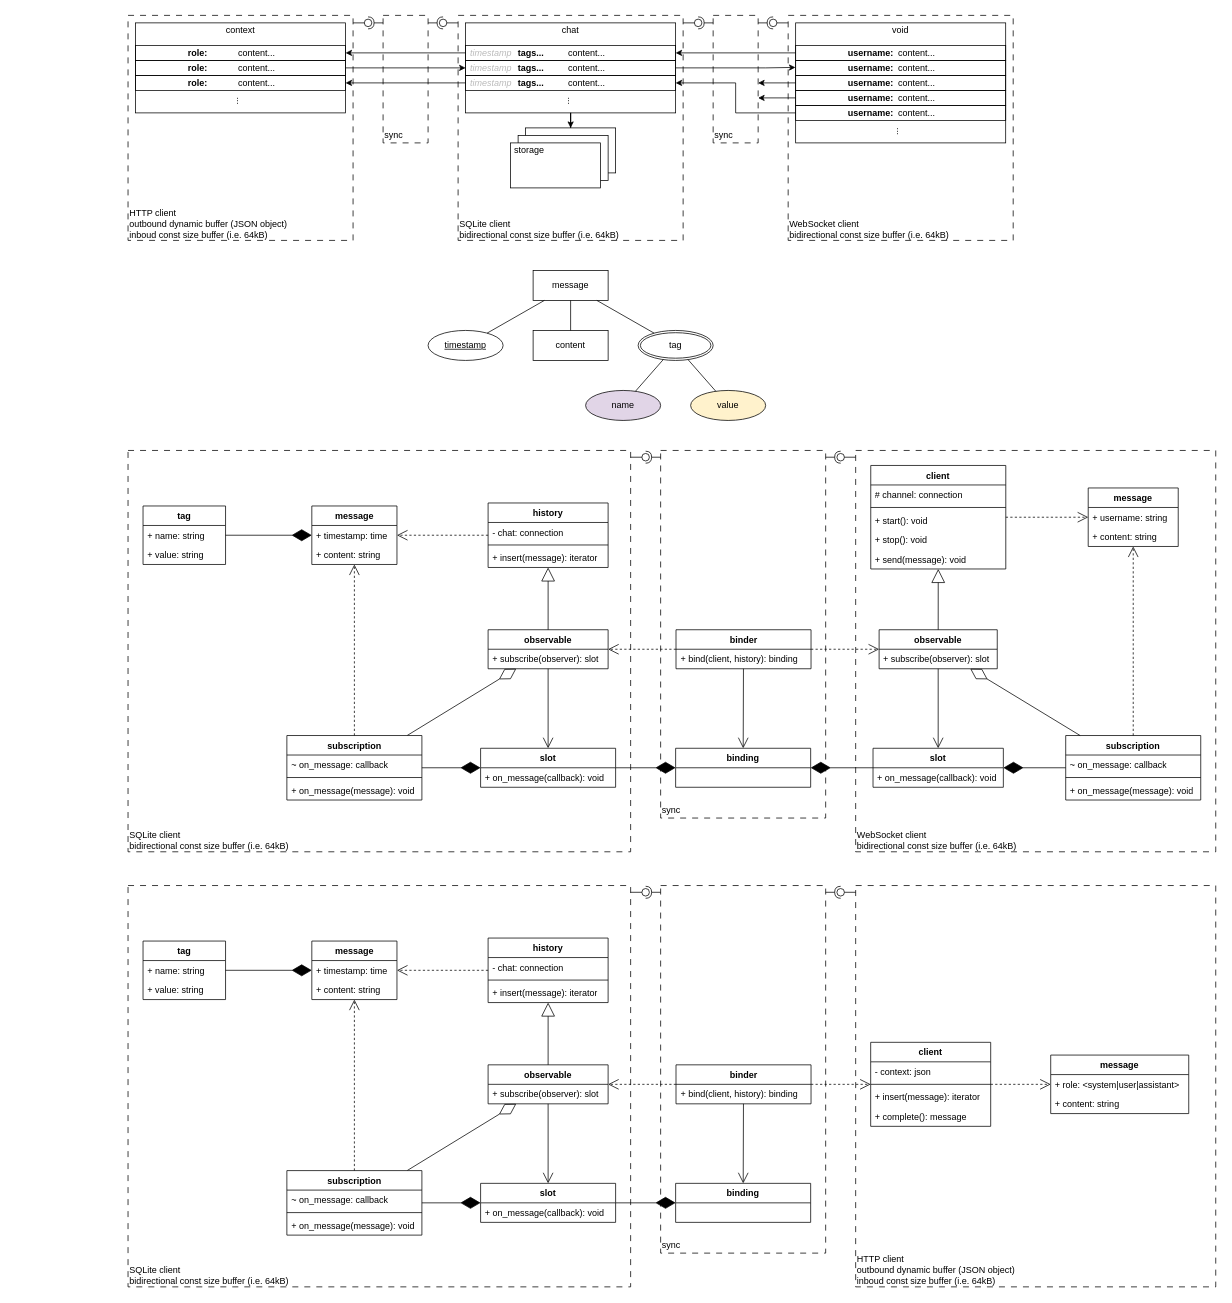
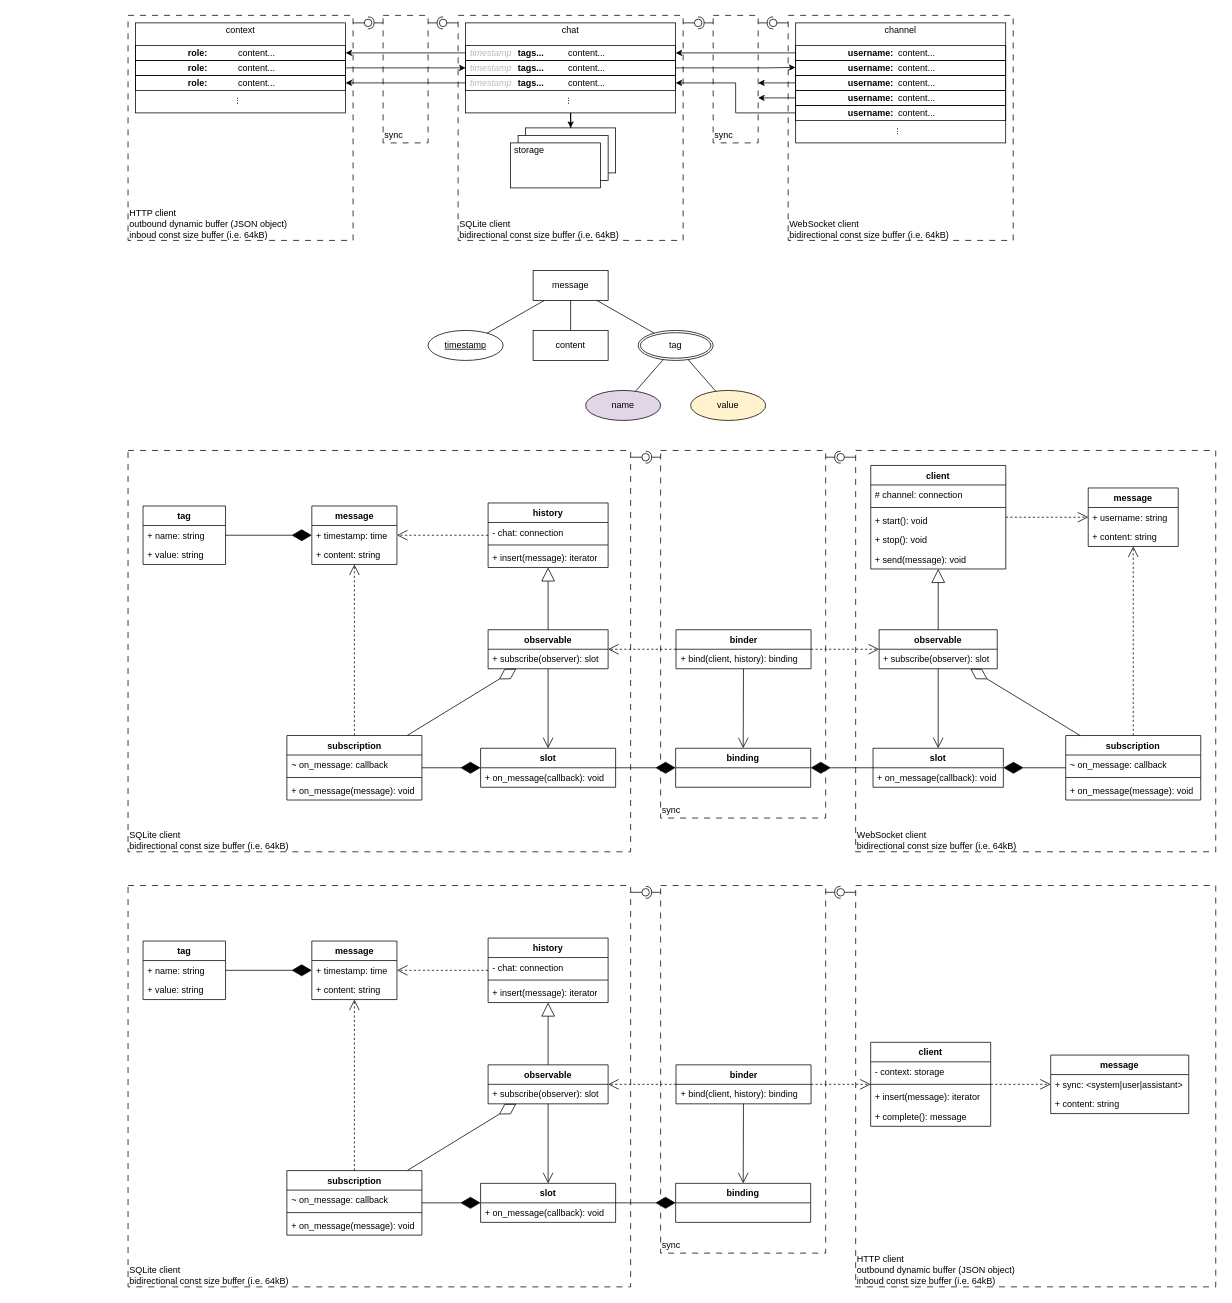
(900, 30) -> (900, 30)
(909, 1072) -> (917, 1072)
(1120, 1090) -> (1120, 1090)
